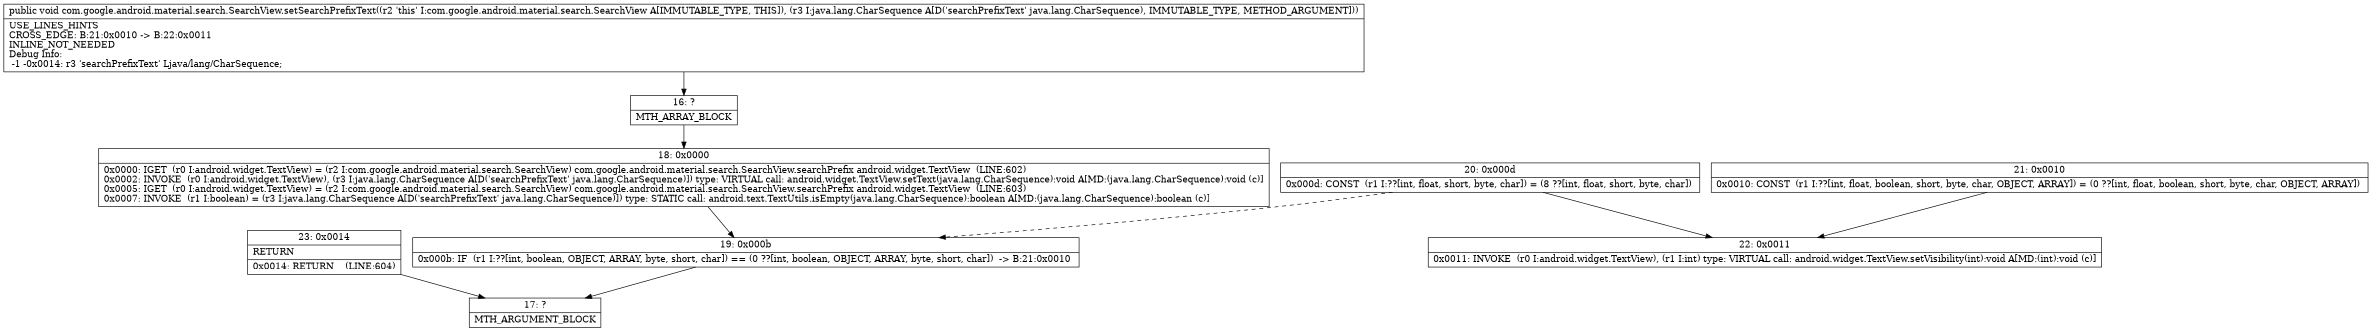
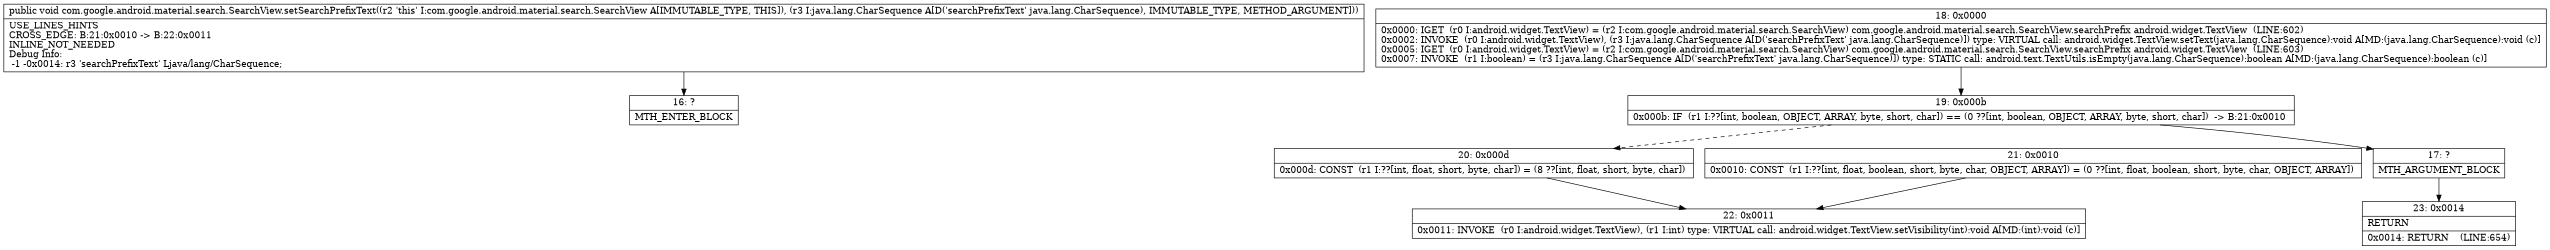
(684, 117) -> (684, 117)
(684, 133) -> none
(1169, 218) -> (1726, 136)
(324, 267) -> (2439, 238)
(440, 285) -> (2439, 187)
